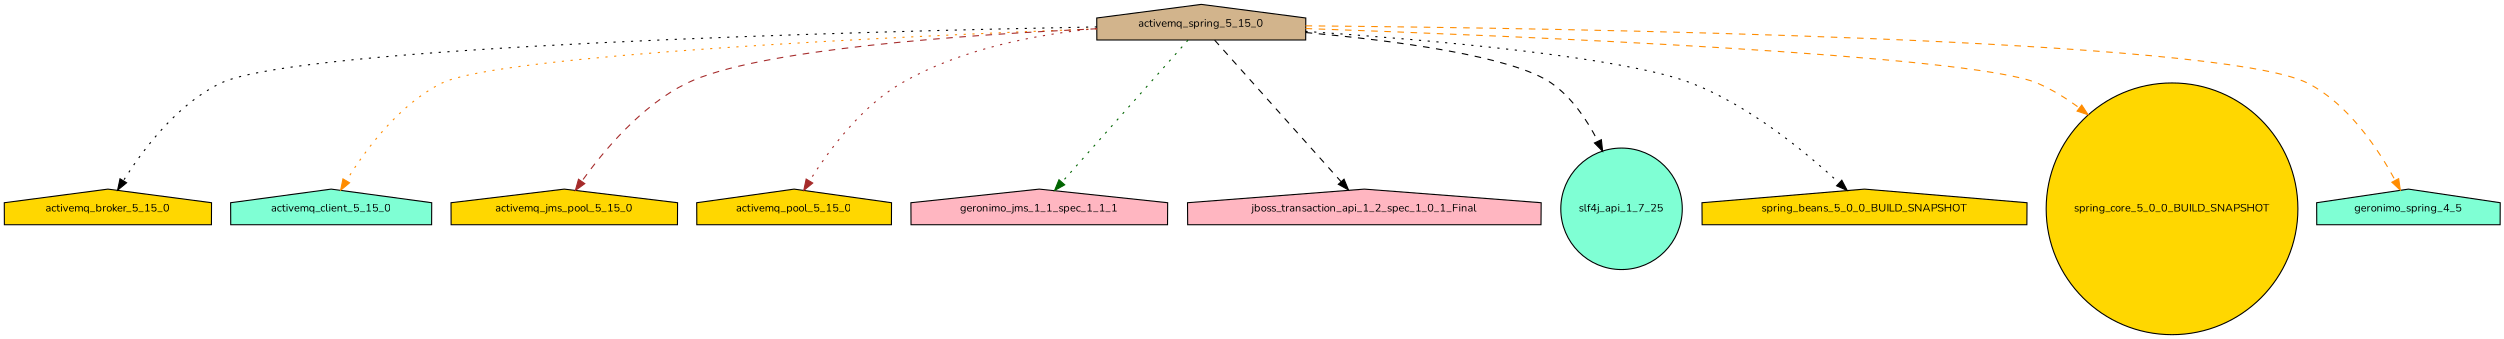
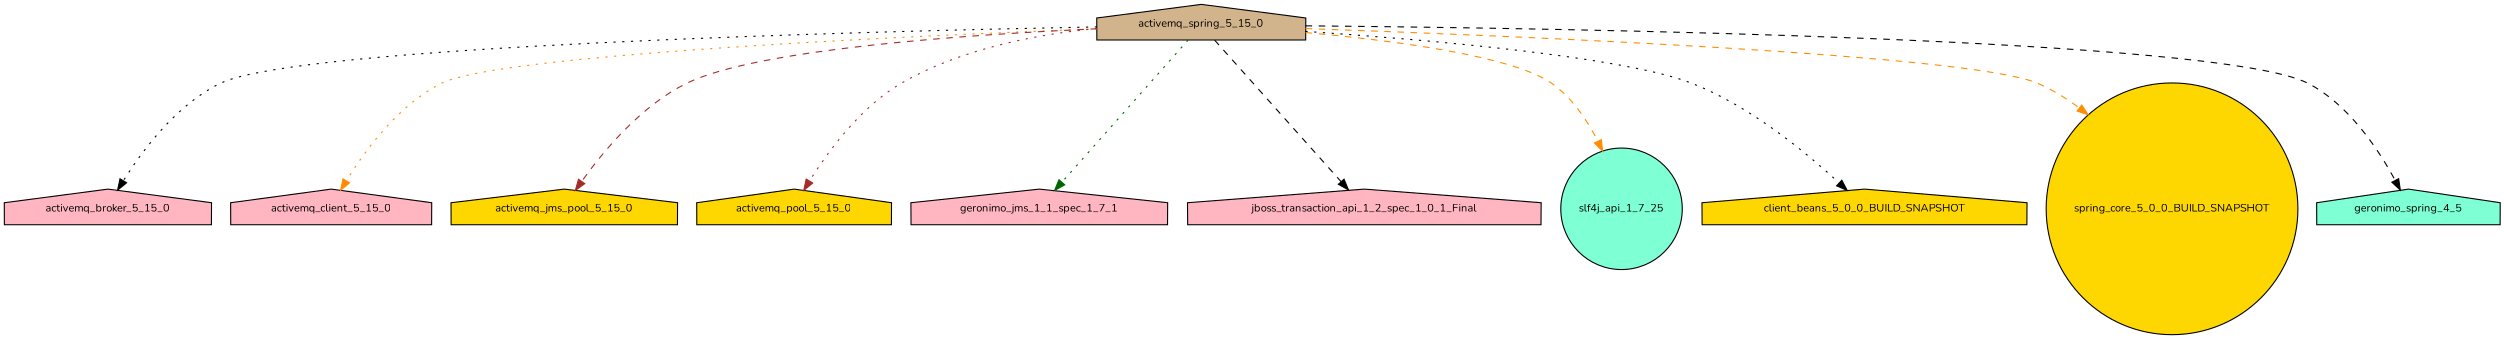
(1874, 39) -> (1874, 39)
(1468, 55) -> (1468, 55)
(108, 209) -> (108, 209)
(331, 209) -> (331, 209)
(1039, 209) -> (1039, 209)
(1864, 209) -> (1864, 209)
